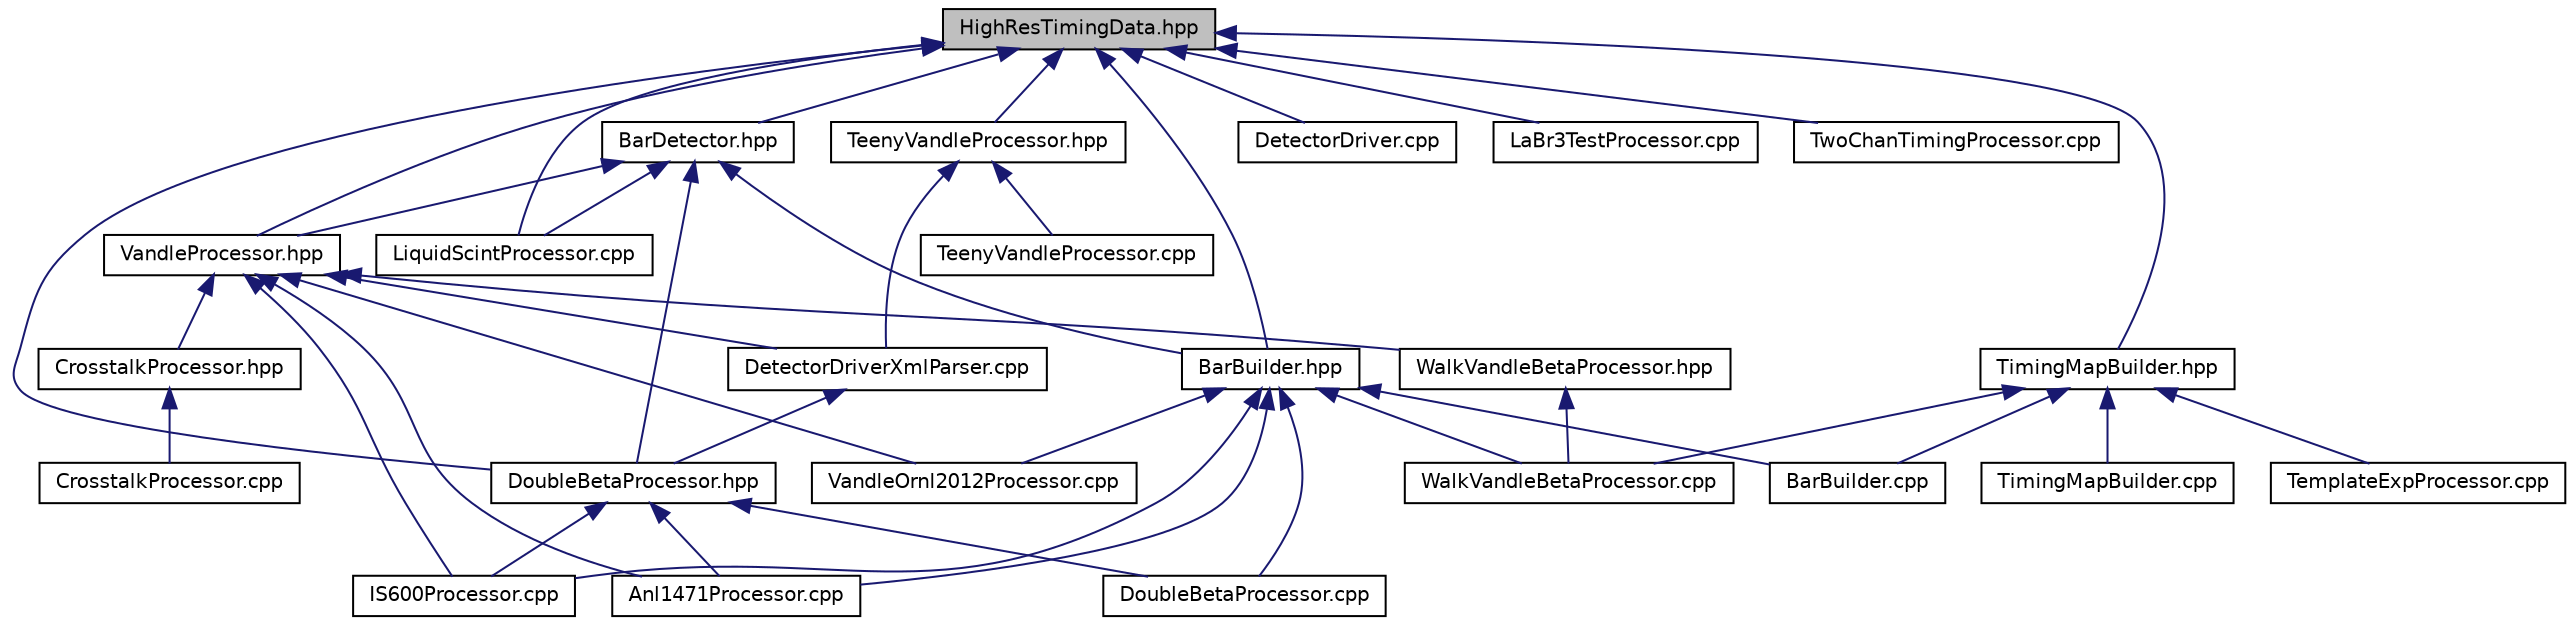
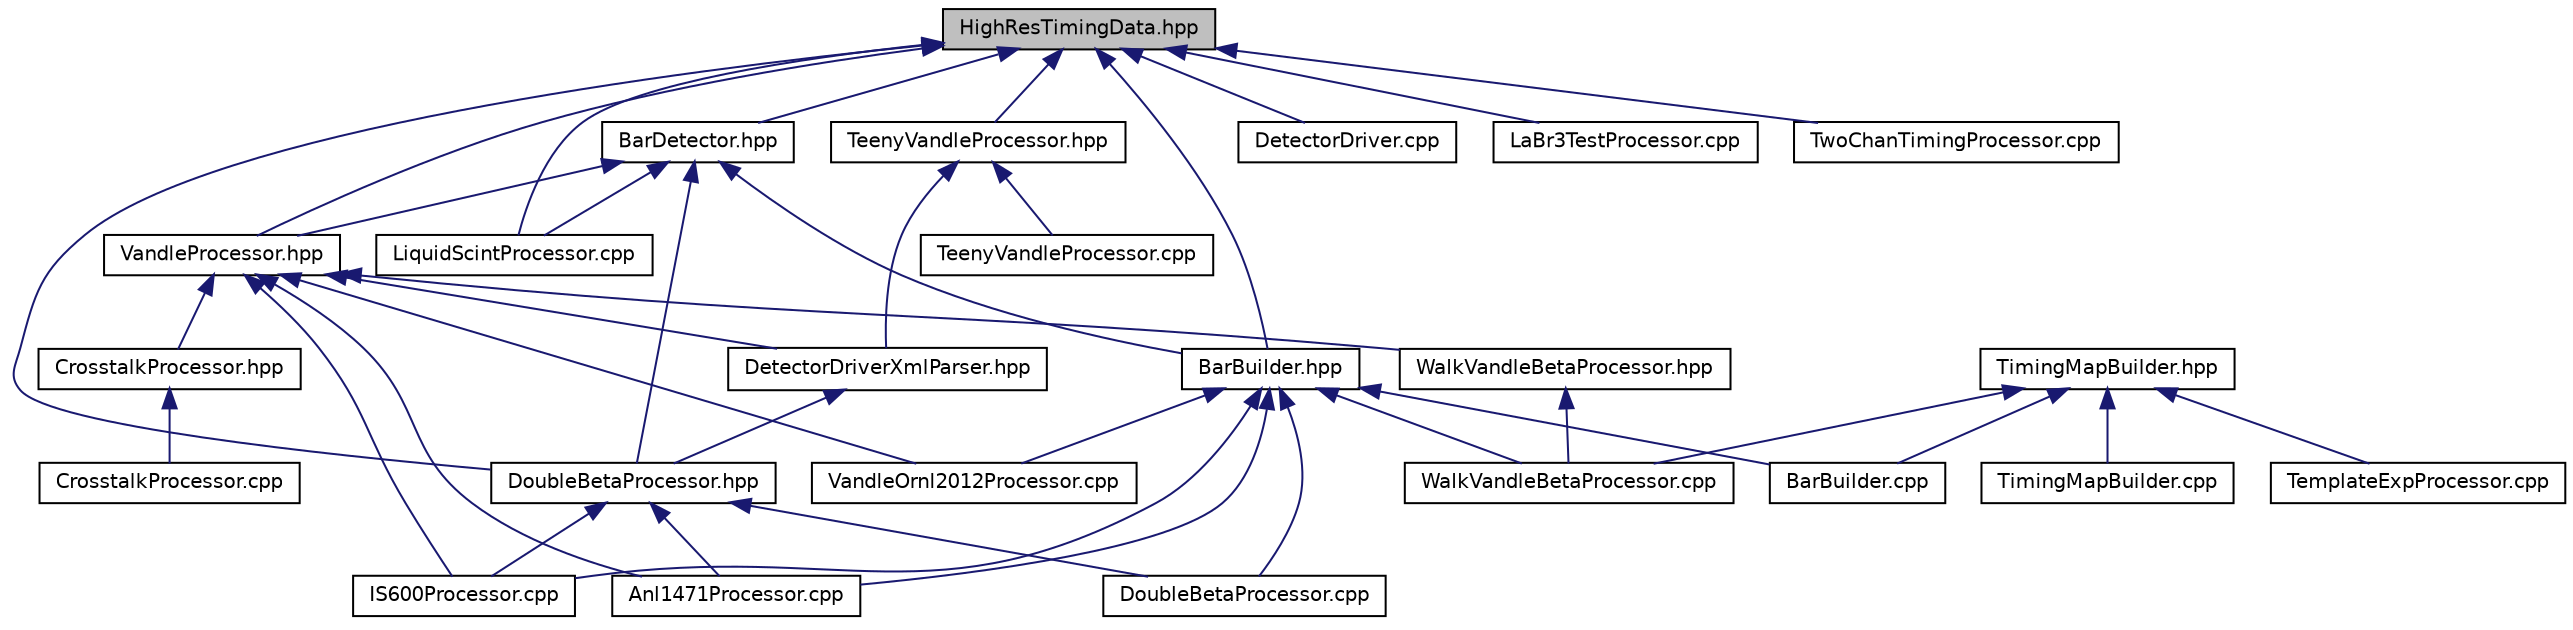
(1812, 59) -> none
(888, 369) -> (888, 369)
